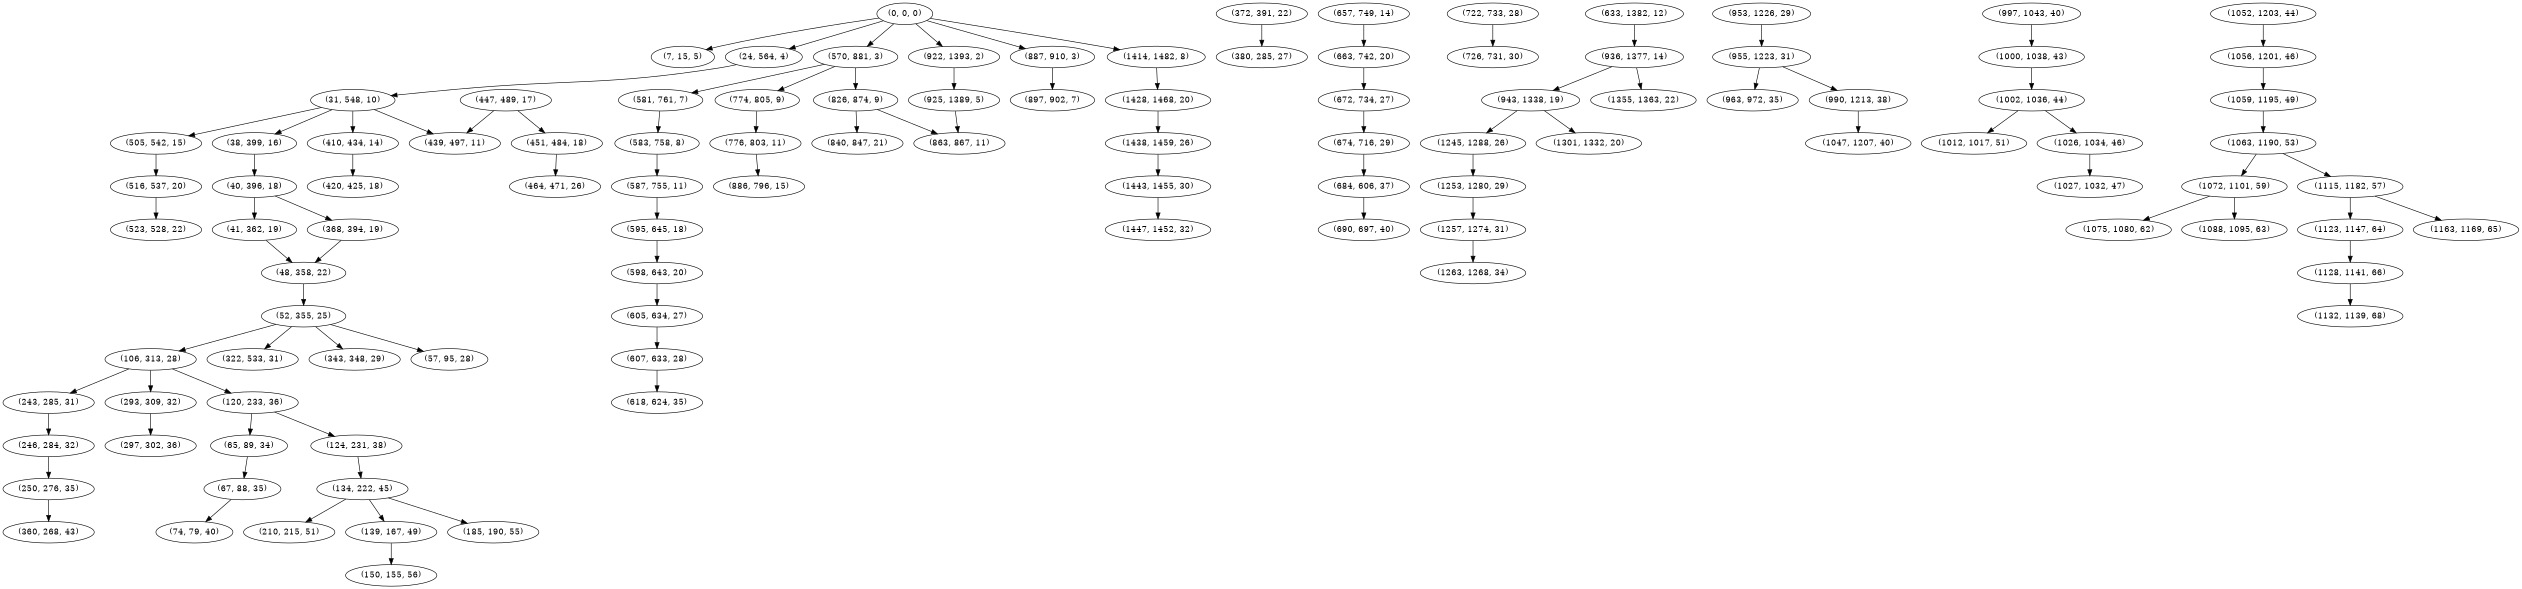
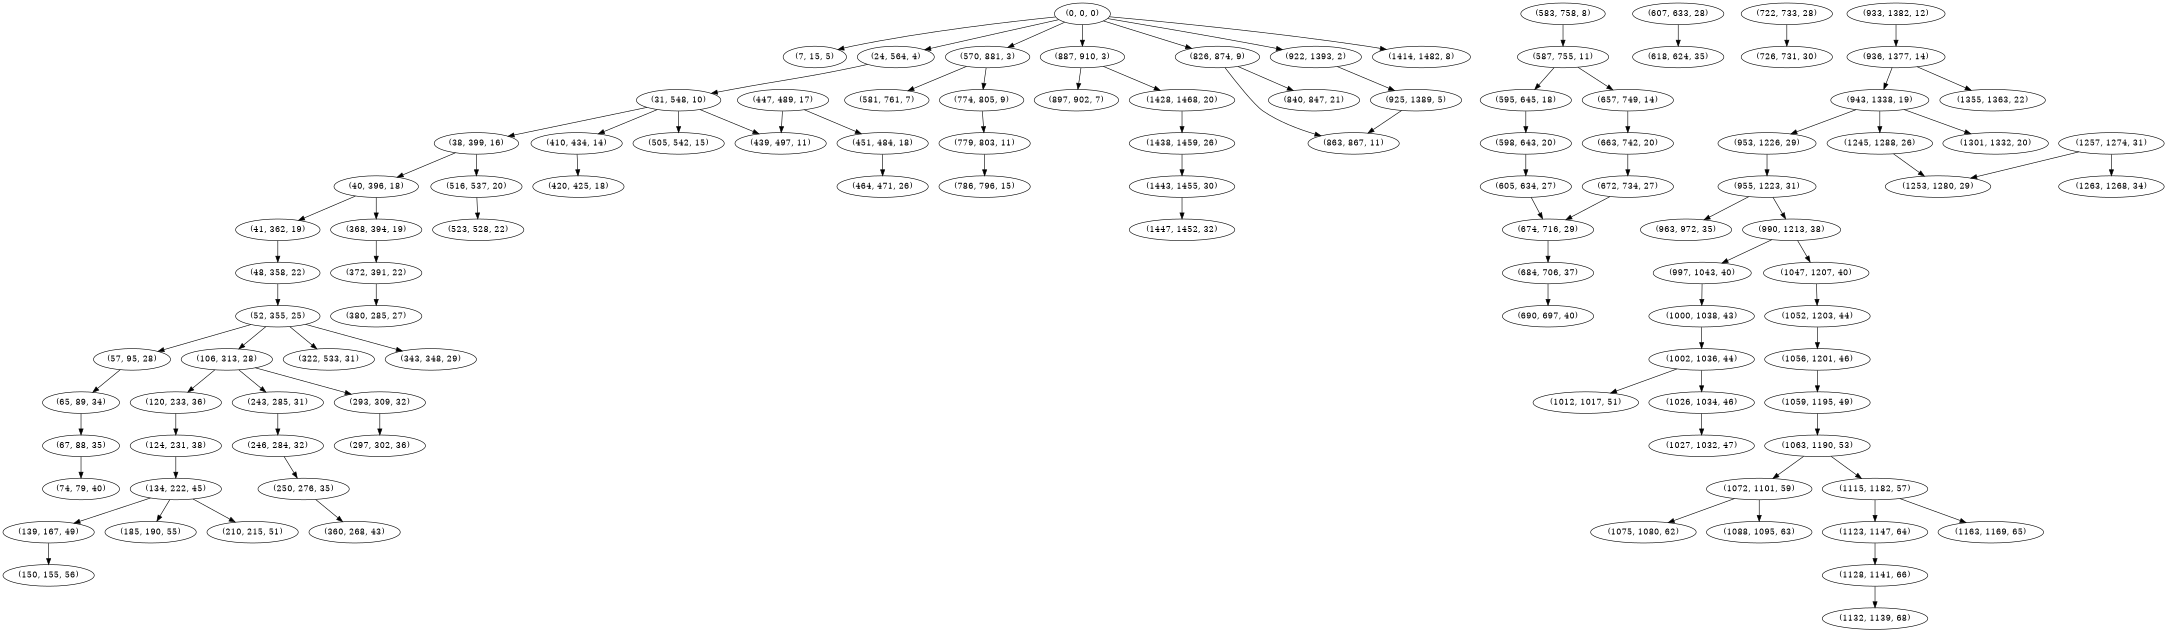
(1634, 14) -> (1896, 14)
(856, 76) -> (1145, 34)
(1157, 76) -> (1129, 77)
none -> (1593, 77)
(659, 119) -> none
none -> (1826, 121)
(755, 143) -> (985, 143)
(156, 162) -> (476, 162)
(759, 187) -> (985, 187)
(1364, 187) -> (1548, 273)
(1473, 205) -> (2028, 164)
(330, 249) -> (376, 248)
none -> (1750, 250)
none -> (1817, 292)
(657, 335) -> (1535, 205)
(251, 421) -> (109, 379)
